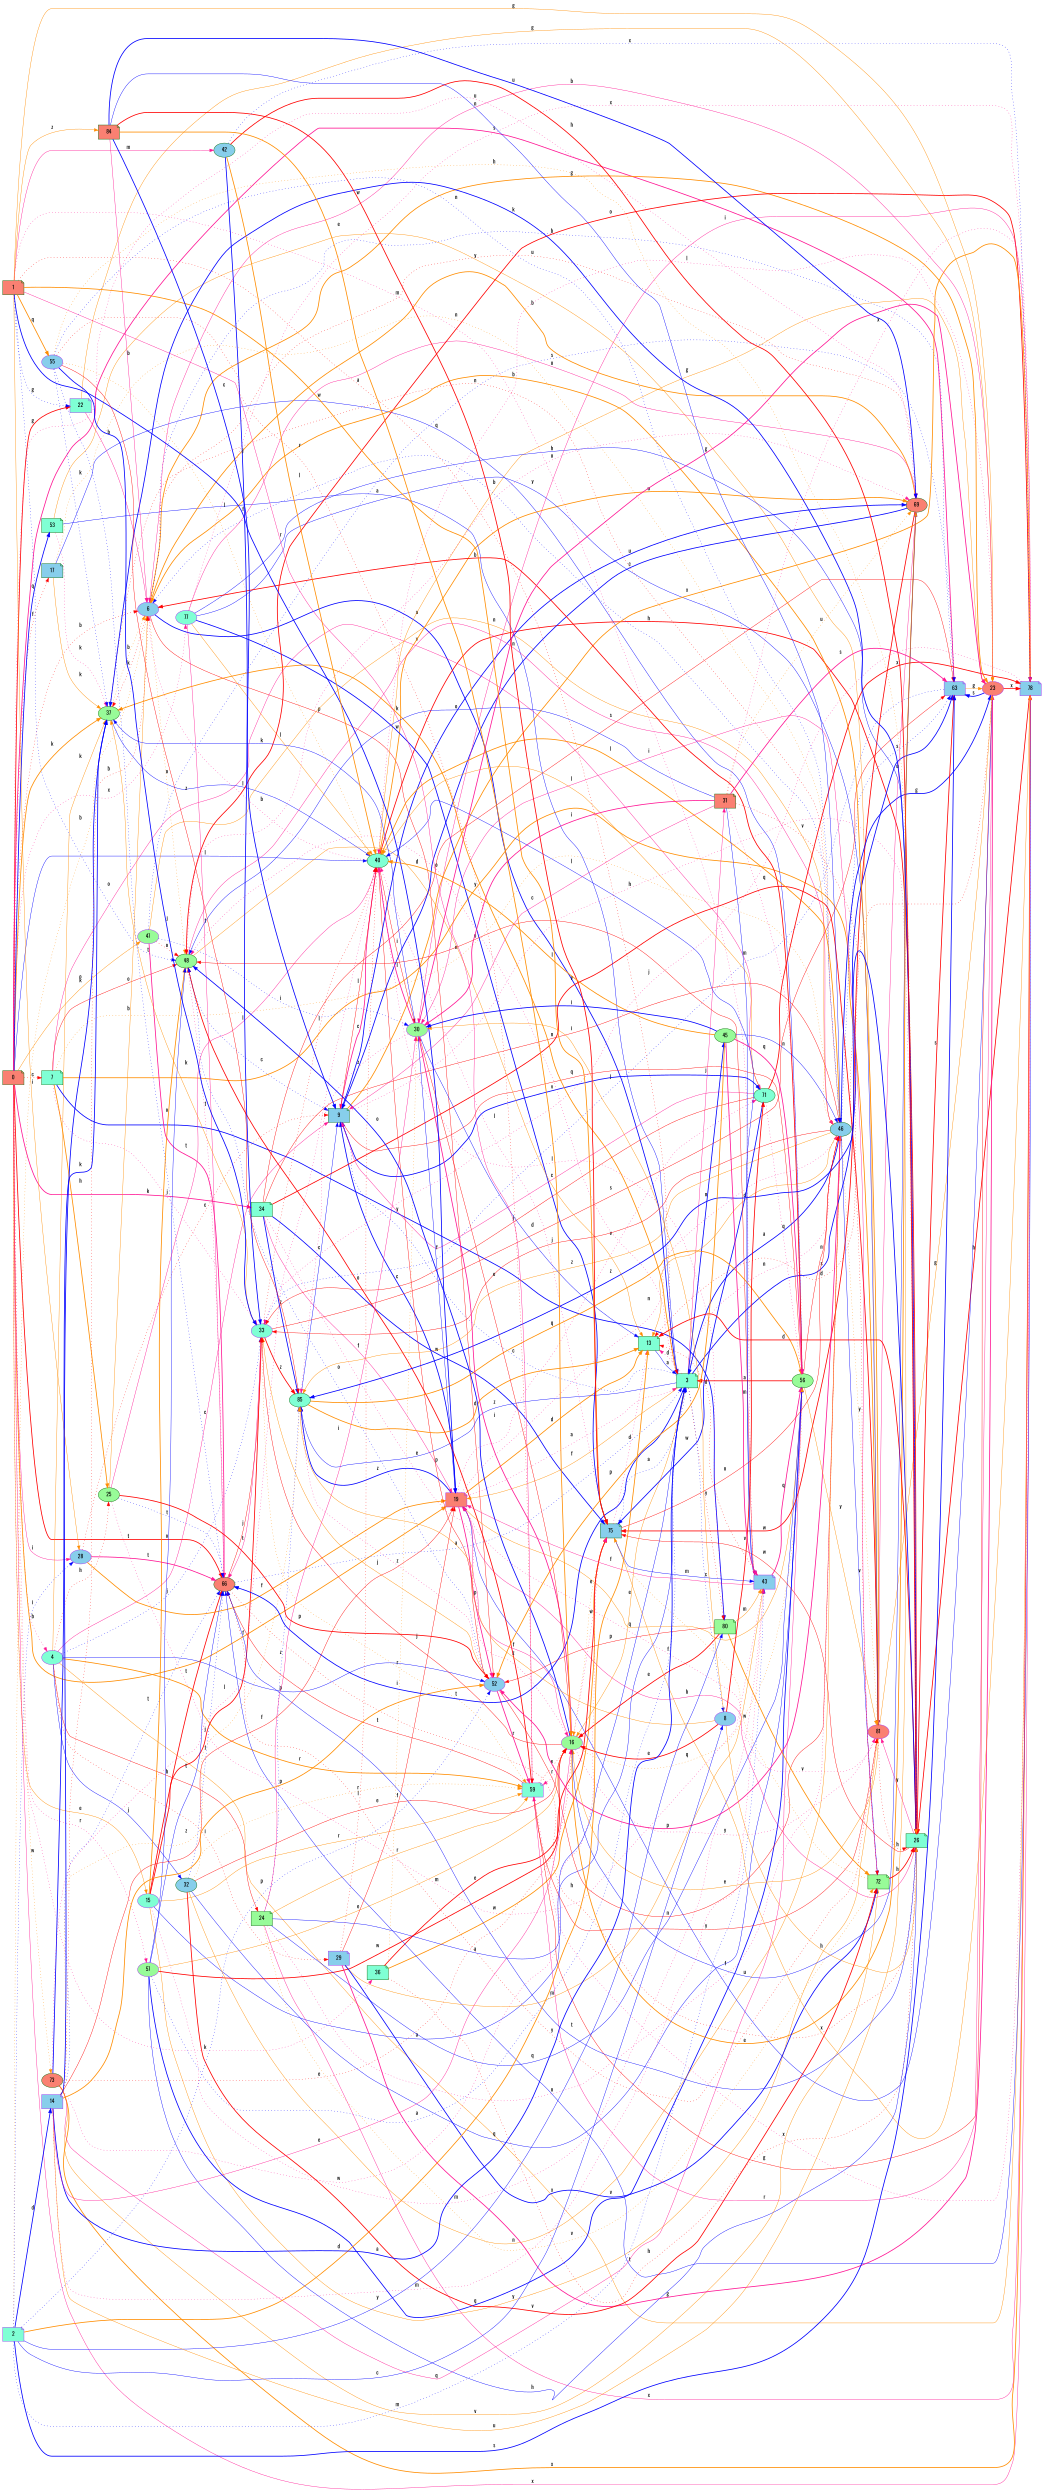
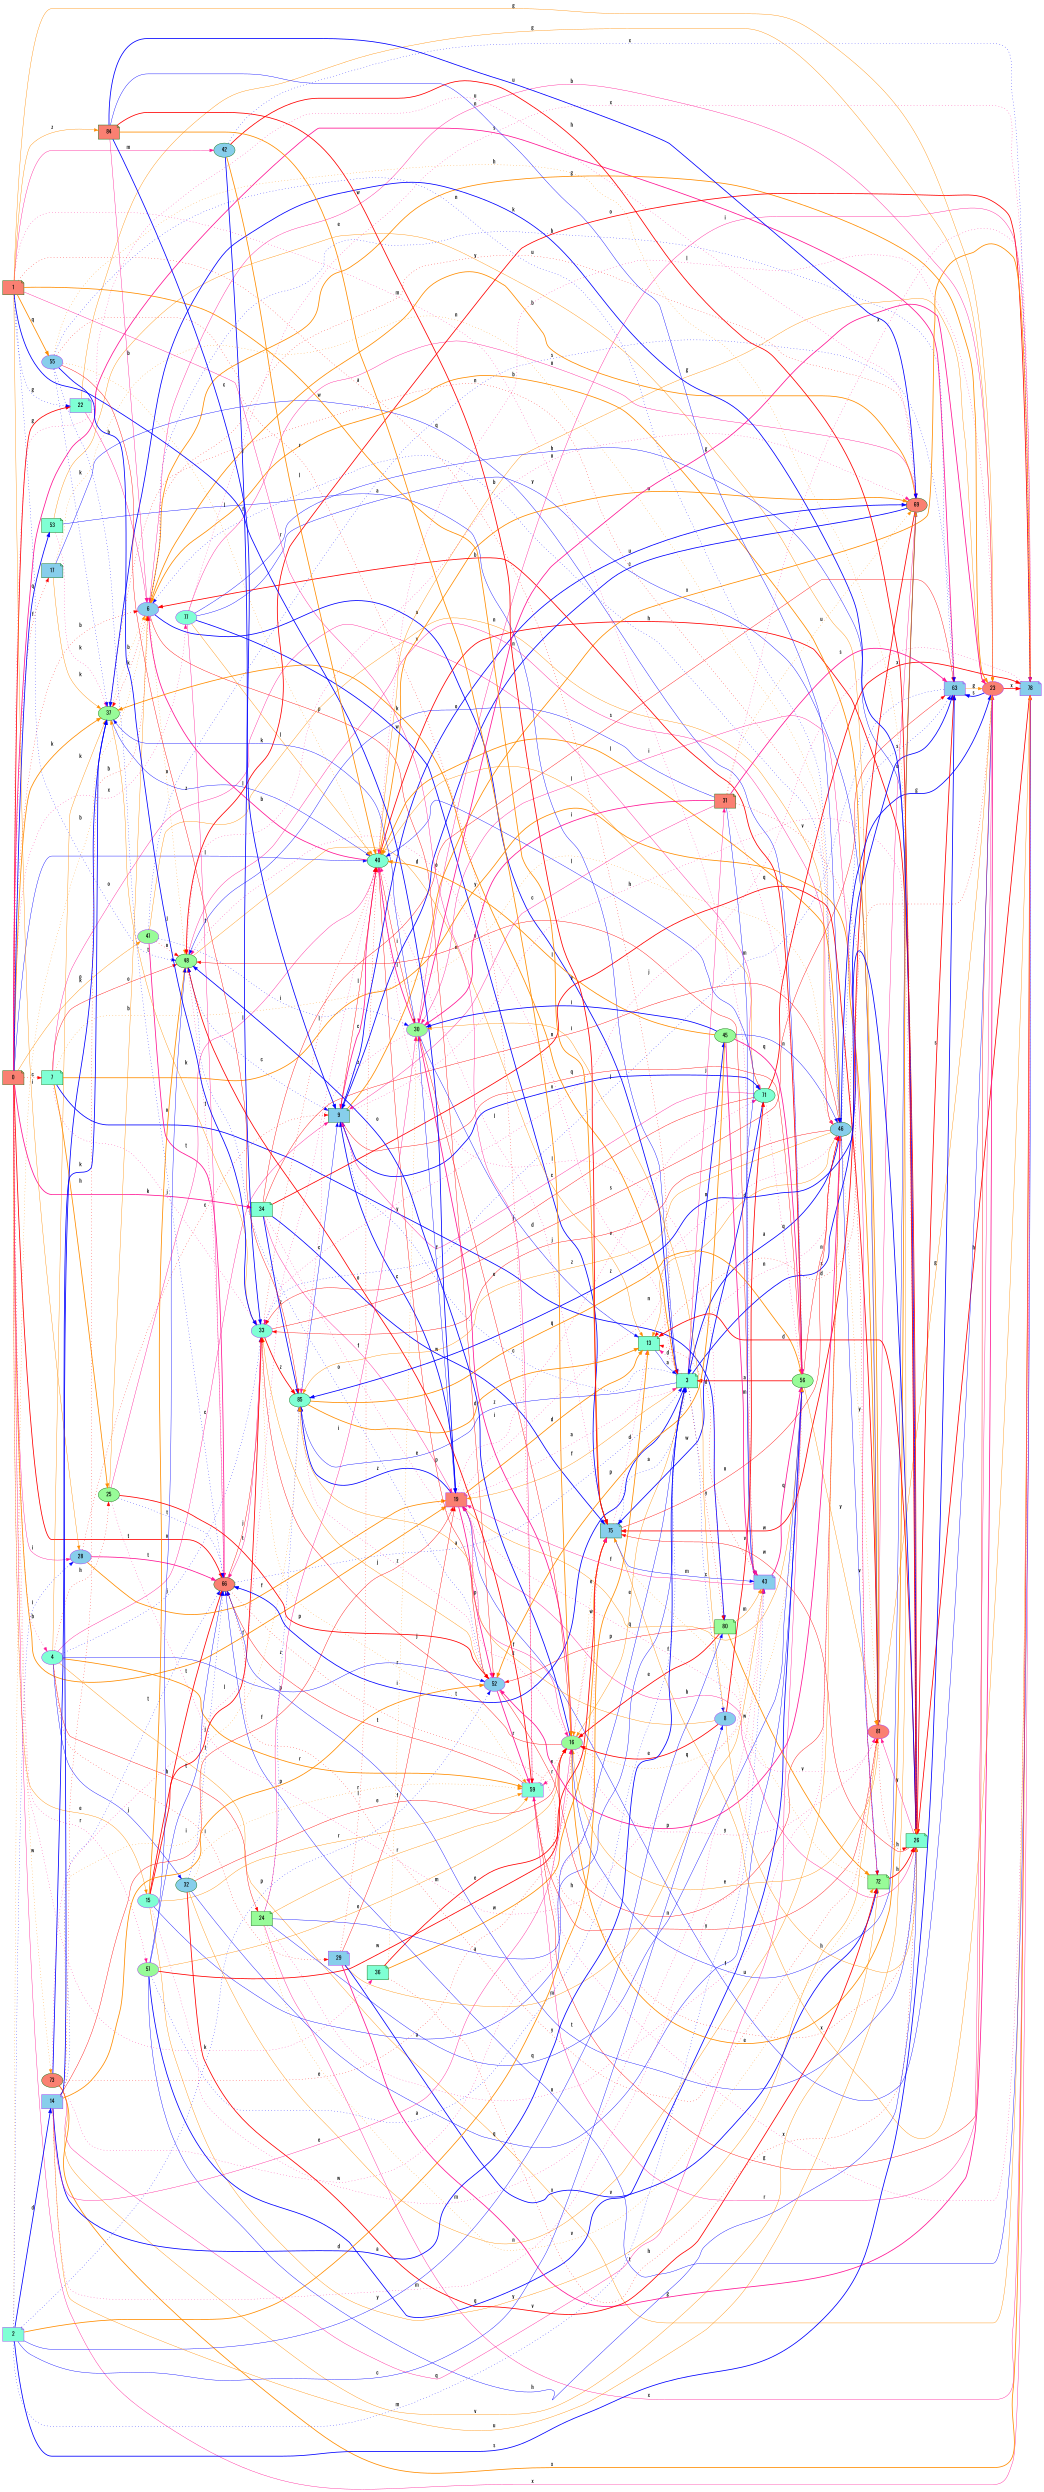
(220, 774) -> (220, 774)
(186, 1831) -> (186, 1831)
